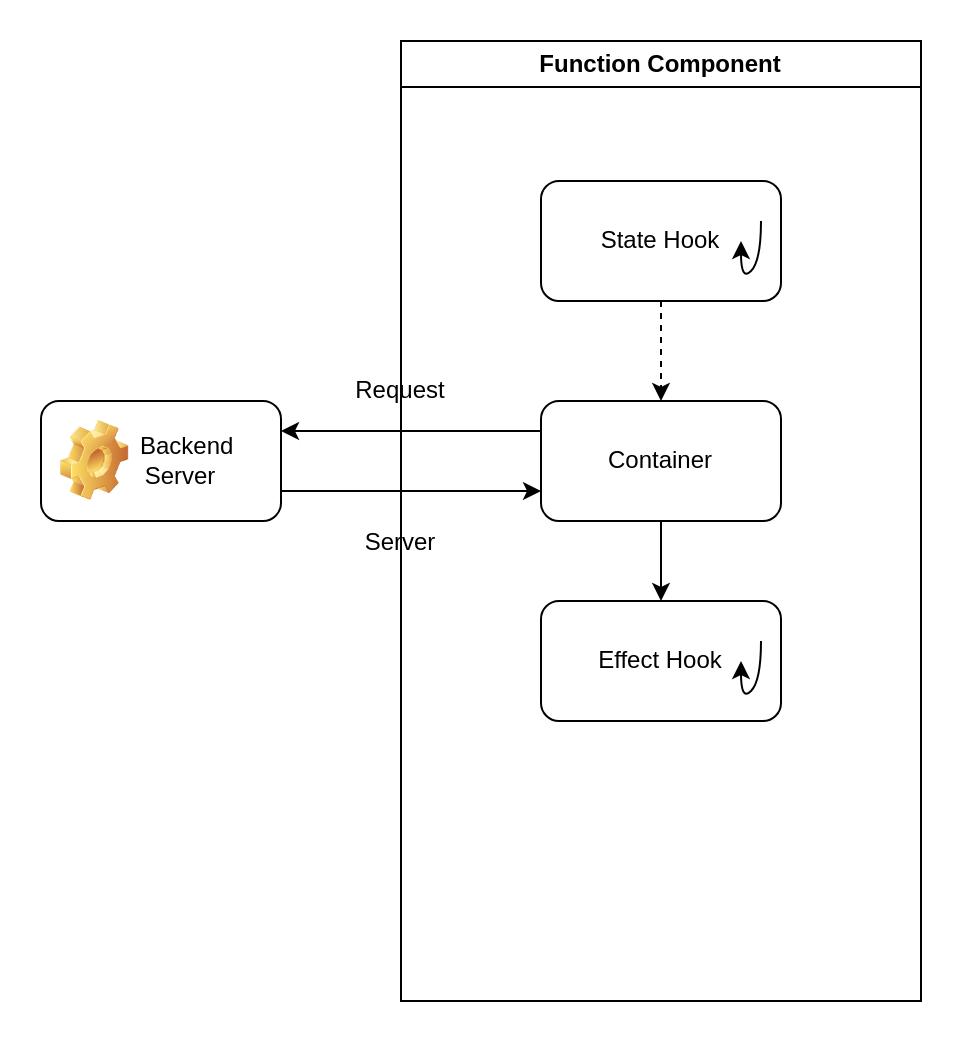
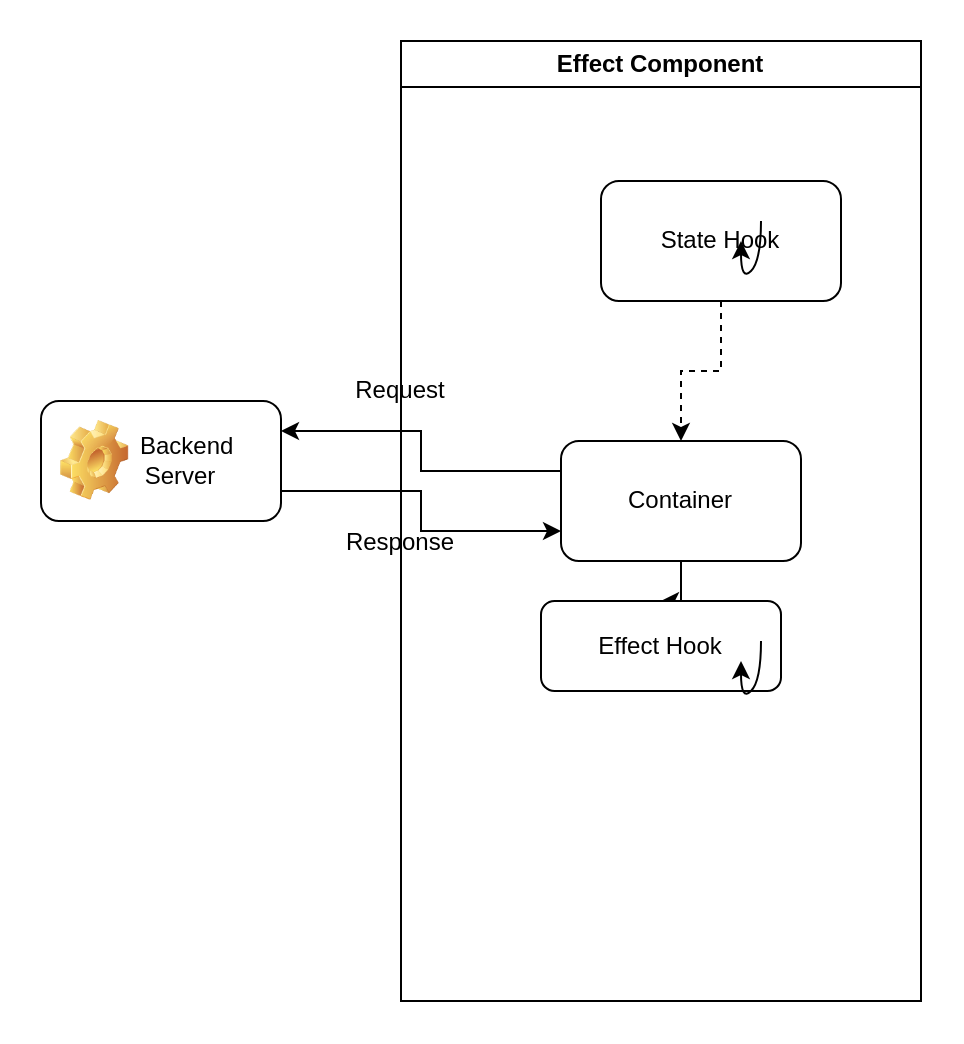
(661, 65) -> (661, 65)
(661, 241) -> (721, 241)
(661, 461) -> (681, 501)
(401, 543) -> (401, 543)
(661, 661) -> (661, 646)
